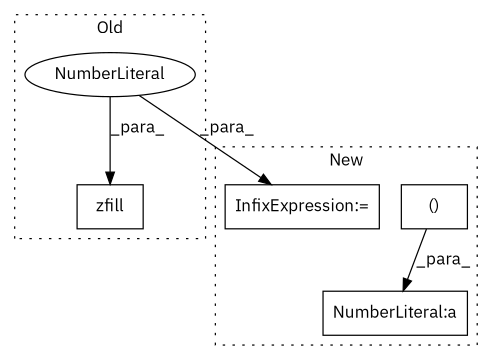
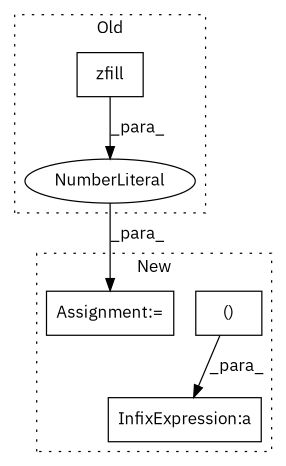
(110, 134) -> (110, 122)
(302, 207) -> (110, 313)
(395, 313) -> (185, 420)
